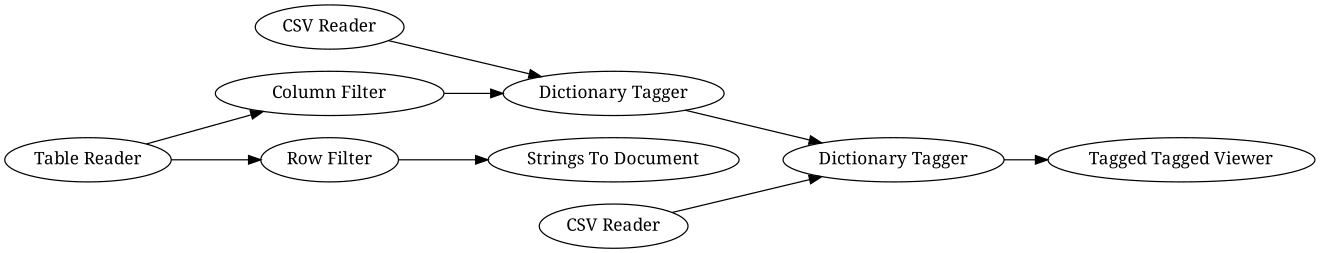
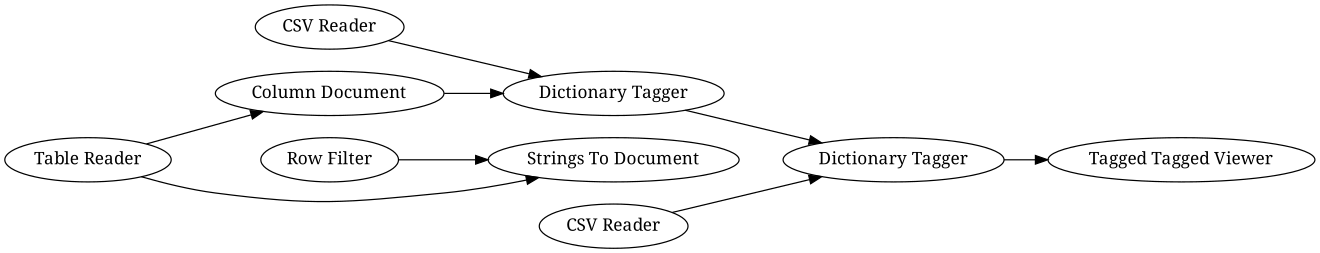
(330, 93) -> (330, 93)
(210, 160) -> (333, 201)
